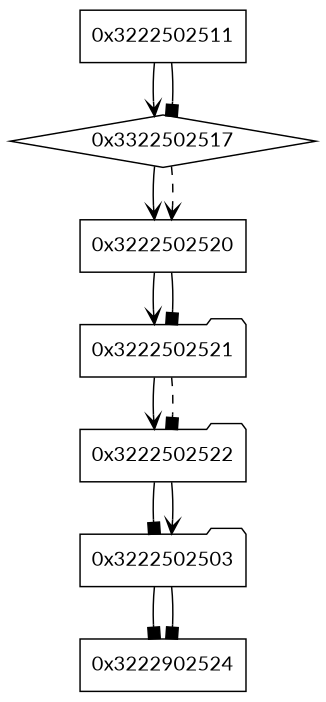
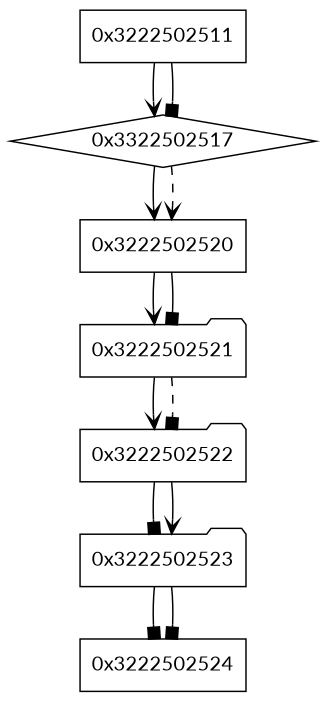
(163, 560) -> (163, 560)
(163, 665) -> (163, 665)
